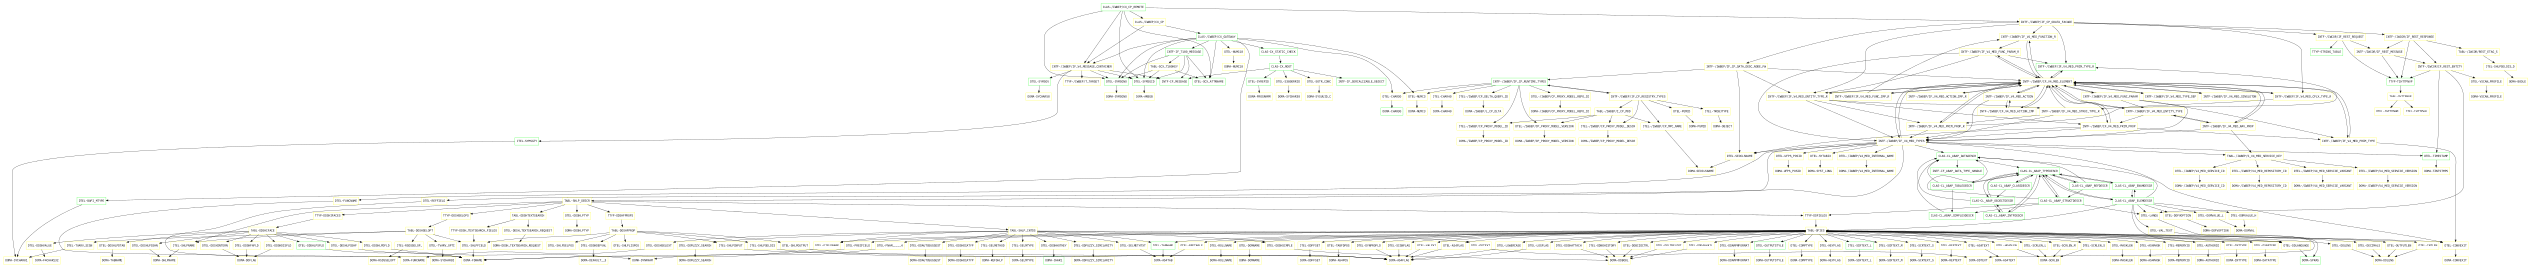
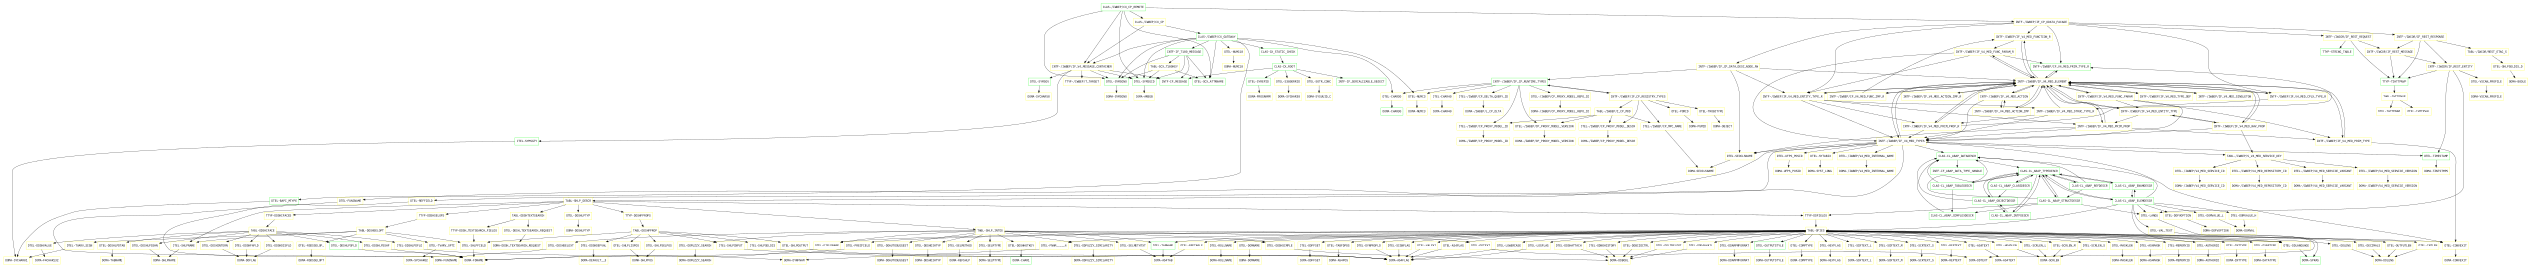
(1860, 246) -> (1860, 246)
none -> (643, 261)
